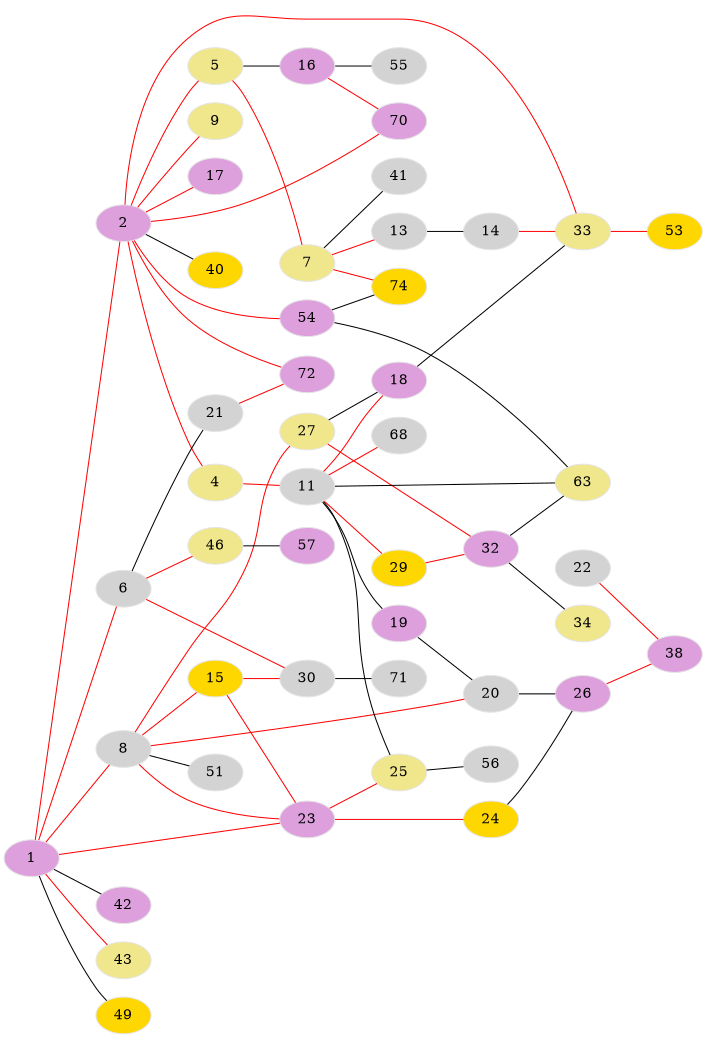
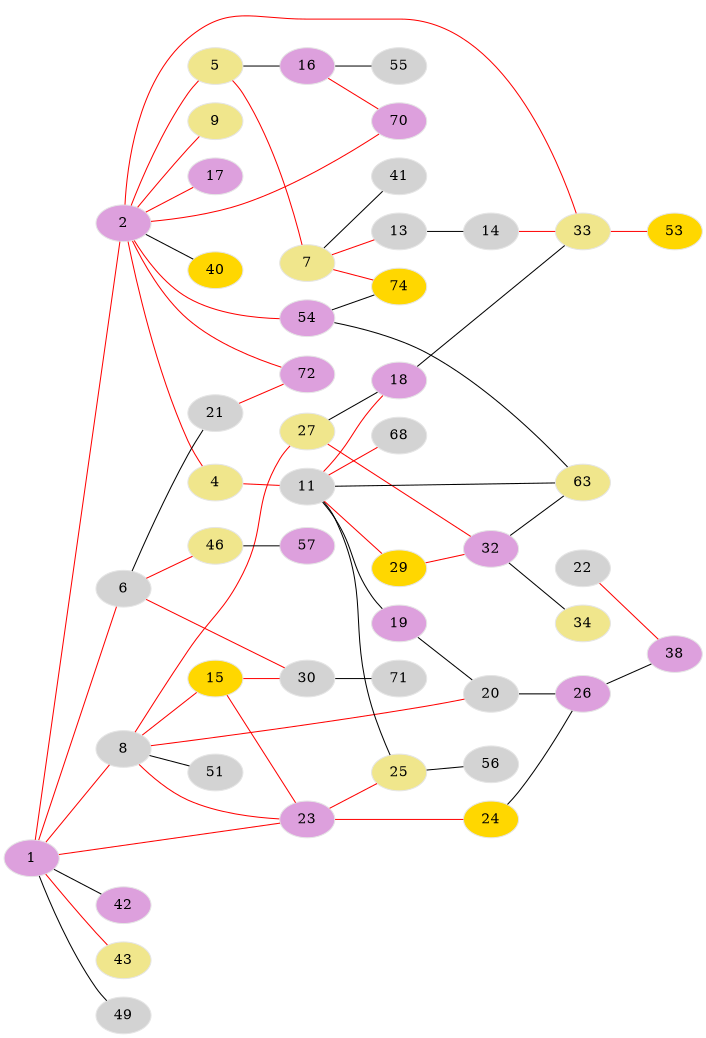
(629, 674) -> (629, 674)
(124, 1015) -> (124, 1015)
